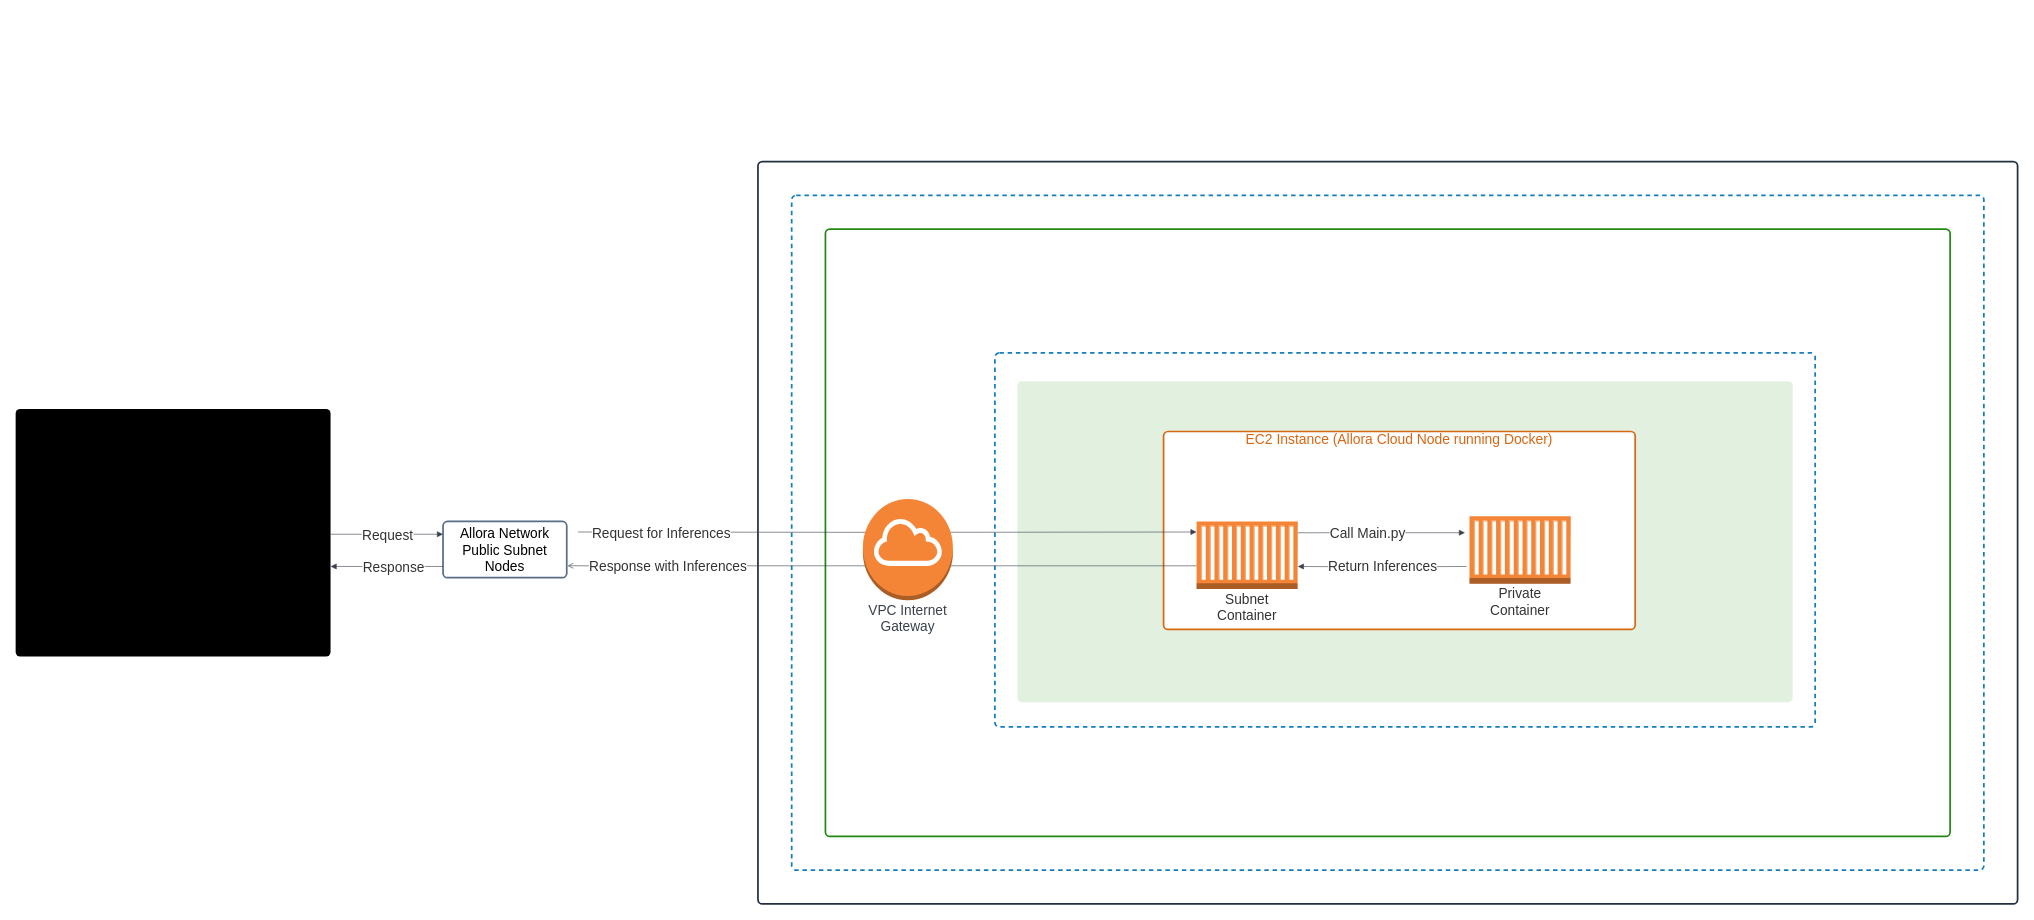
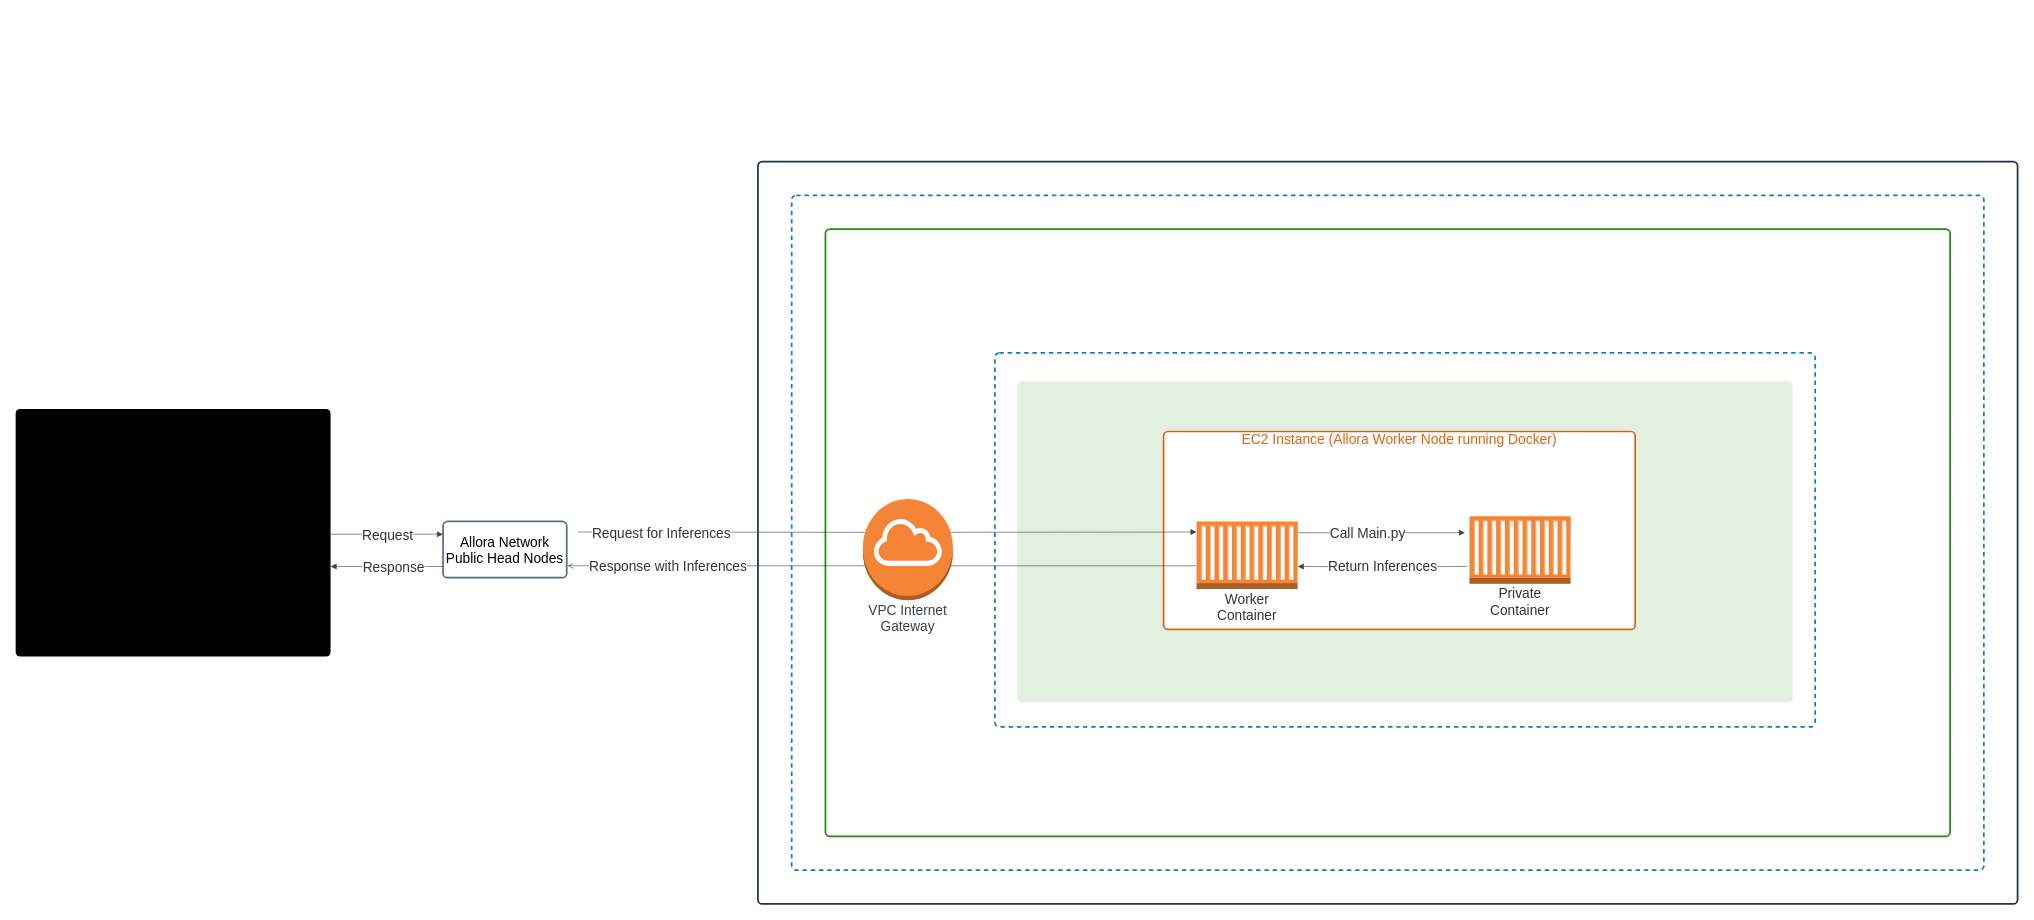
(1400, 440) -> (1400, 440)
(505, 550) -> (505, 550)
(1247, 608) -> (1247, 608)
